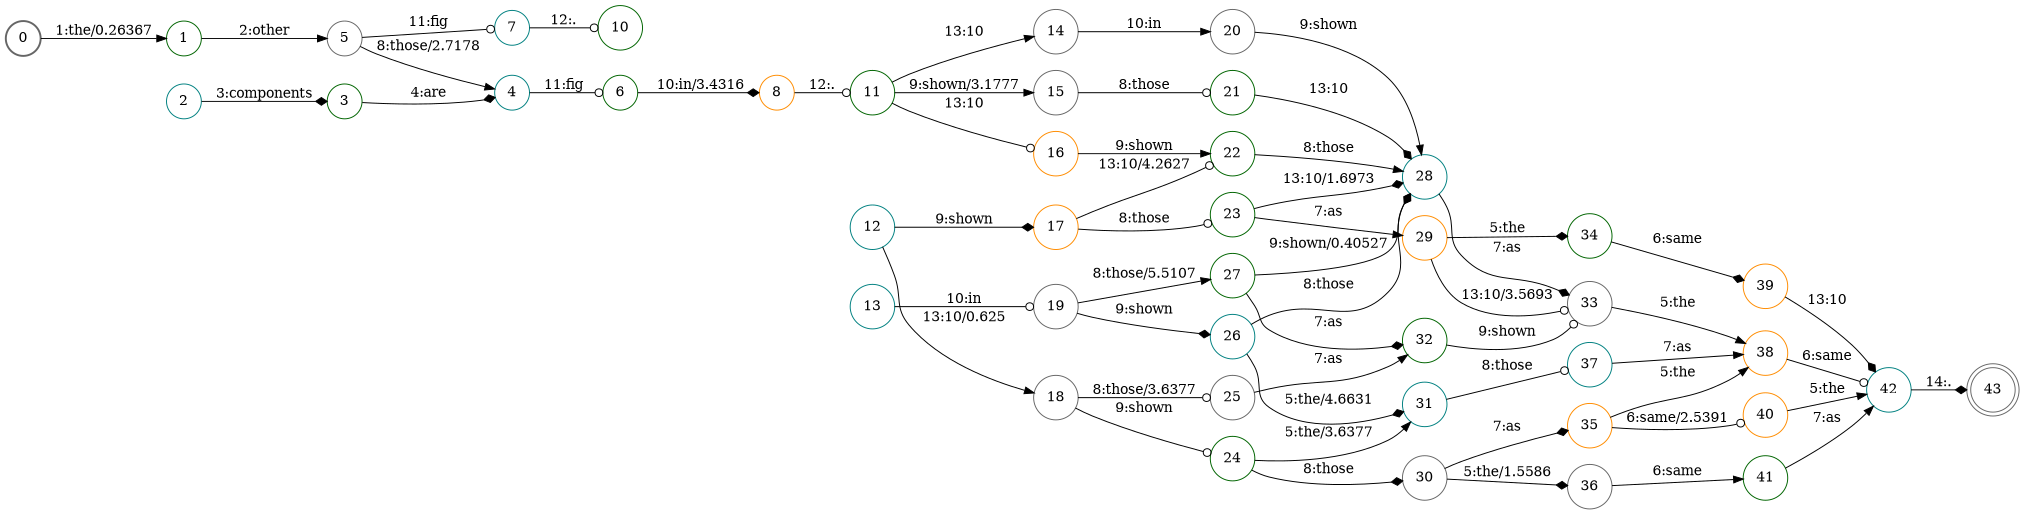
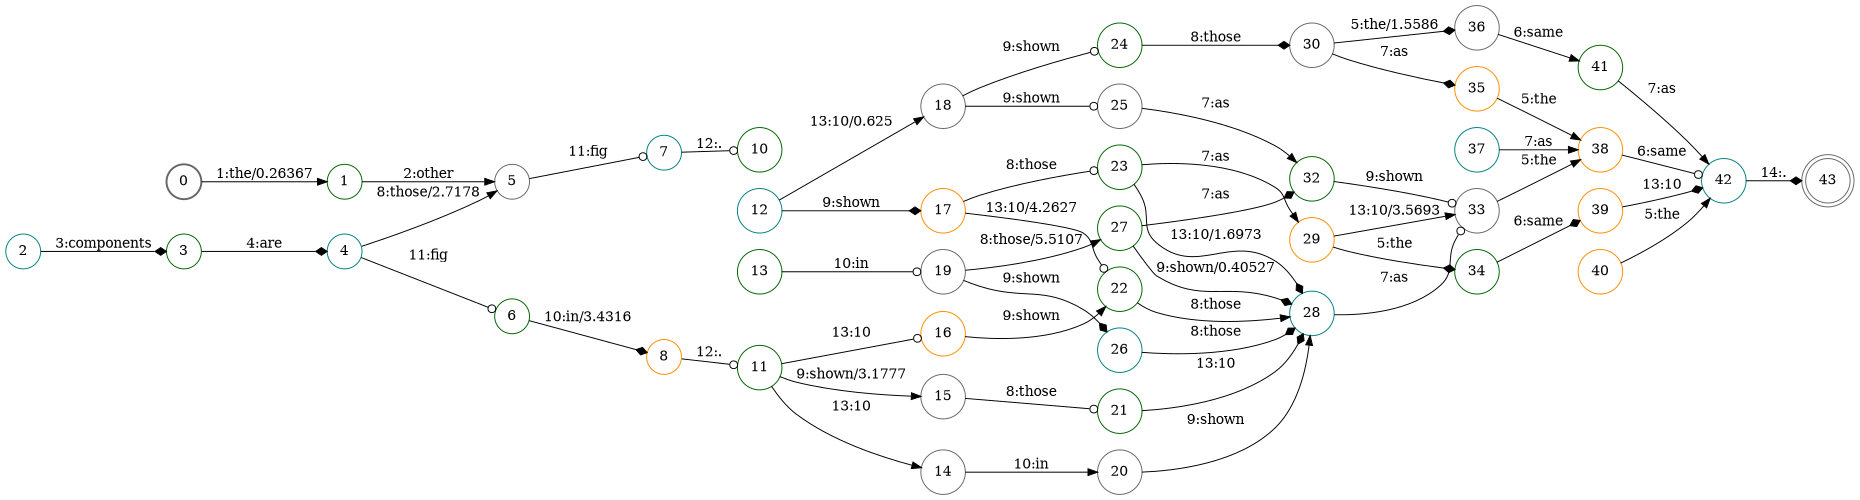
(422, 69) -> (426, 223)
(1476, 268) -> (1416, 301)
(872, 307) -> (760, 272)
(1483, 312) -> (1390, 226)
(1144, 390) -> (1031, 99)
(1425, 404) -> none
(1674, 430) -> none
